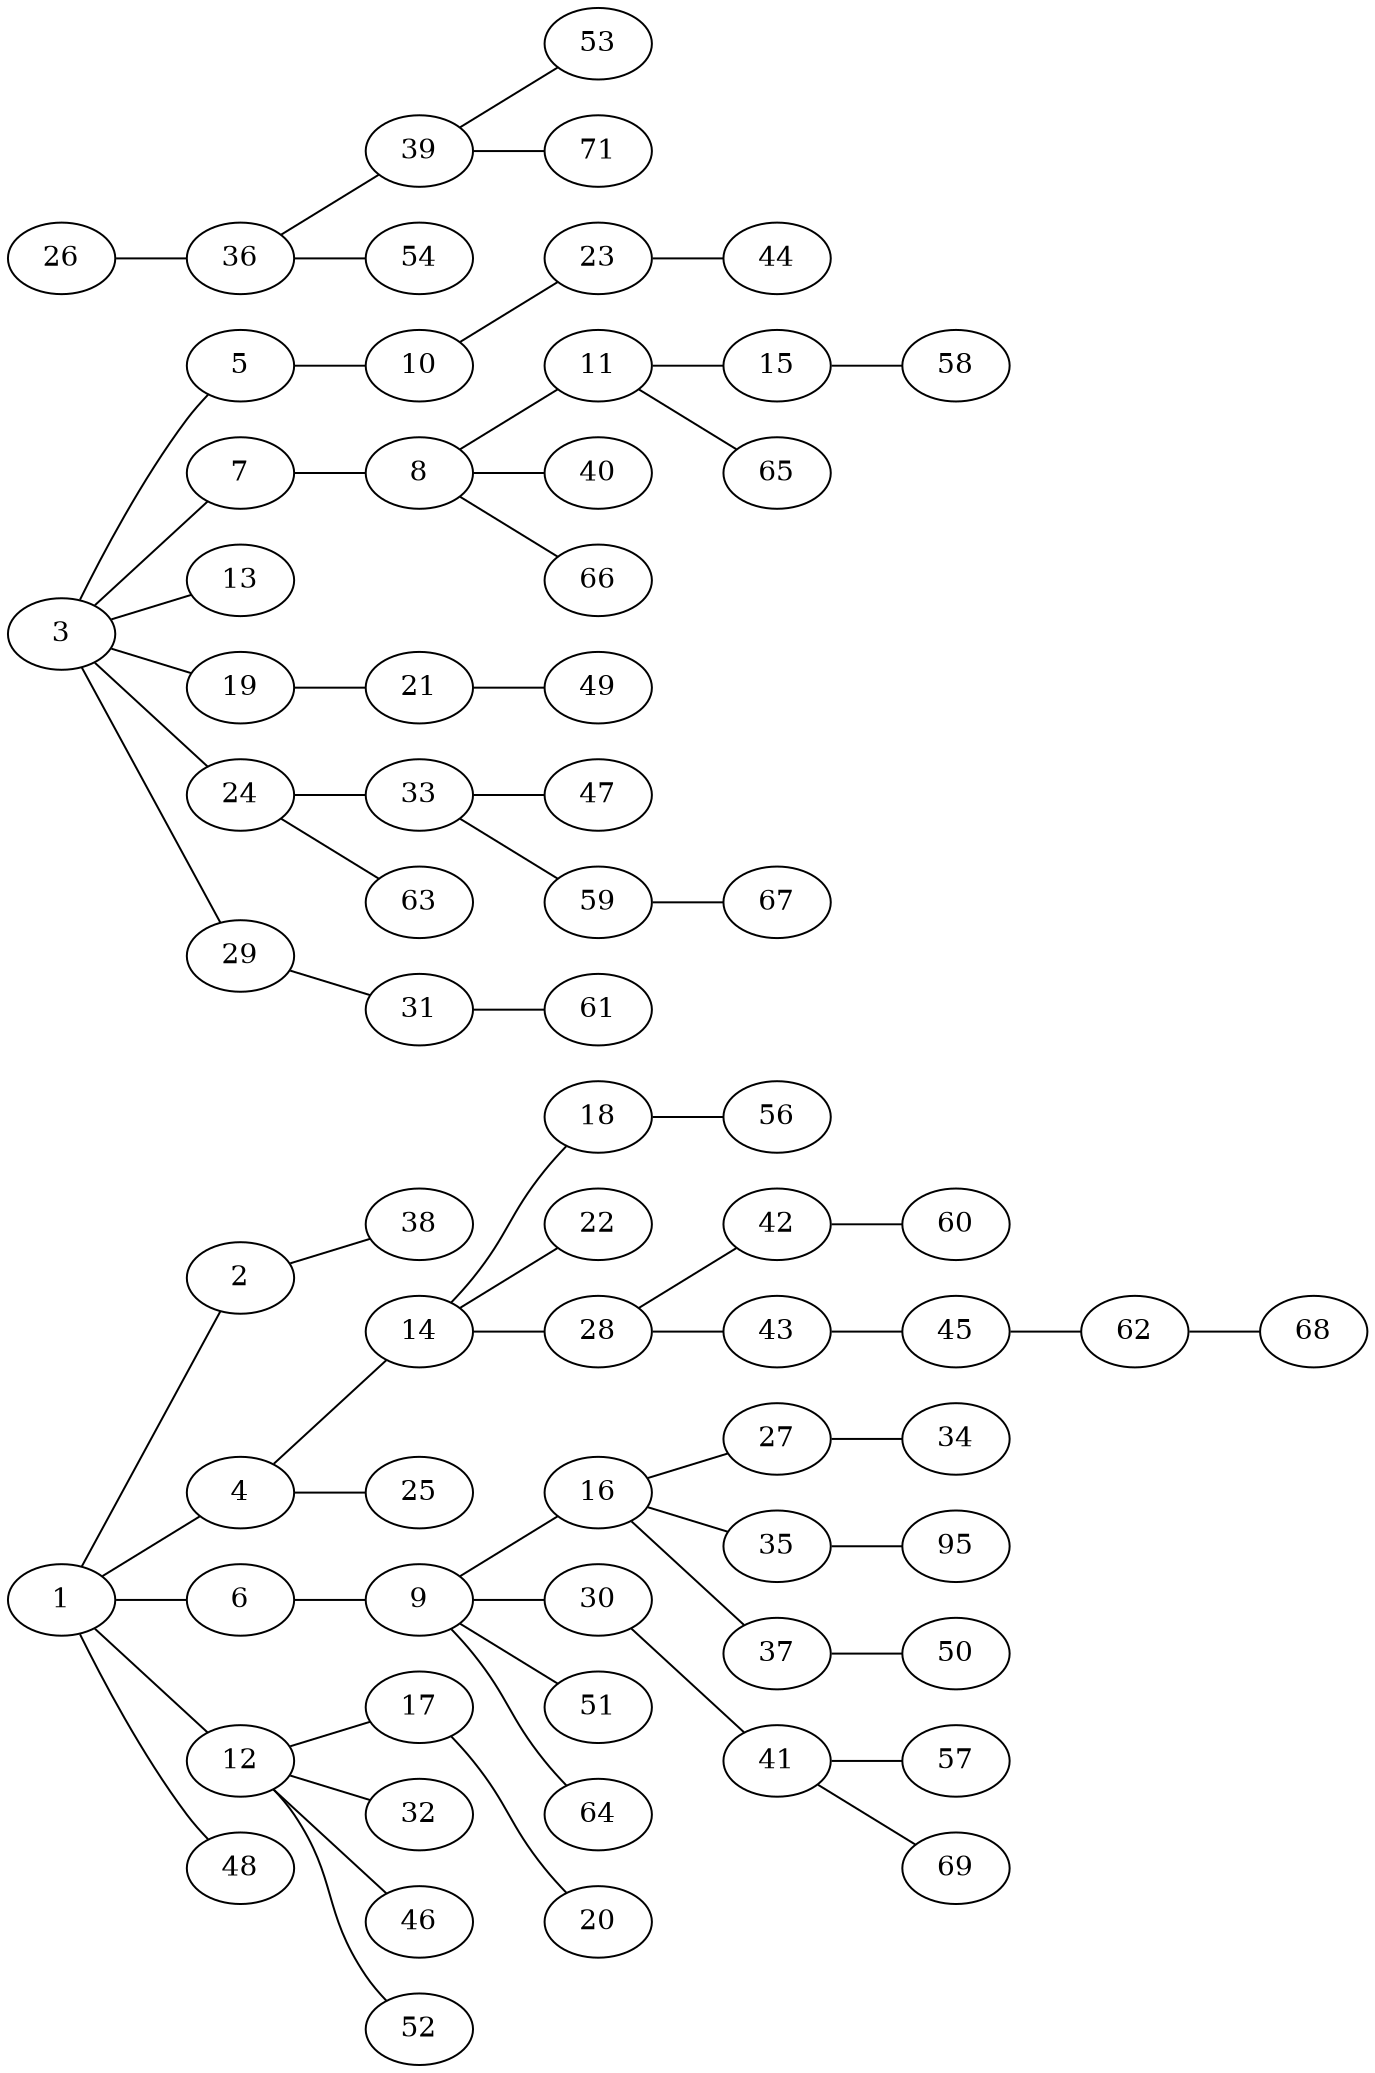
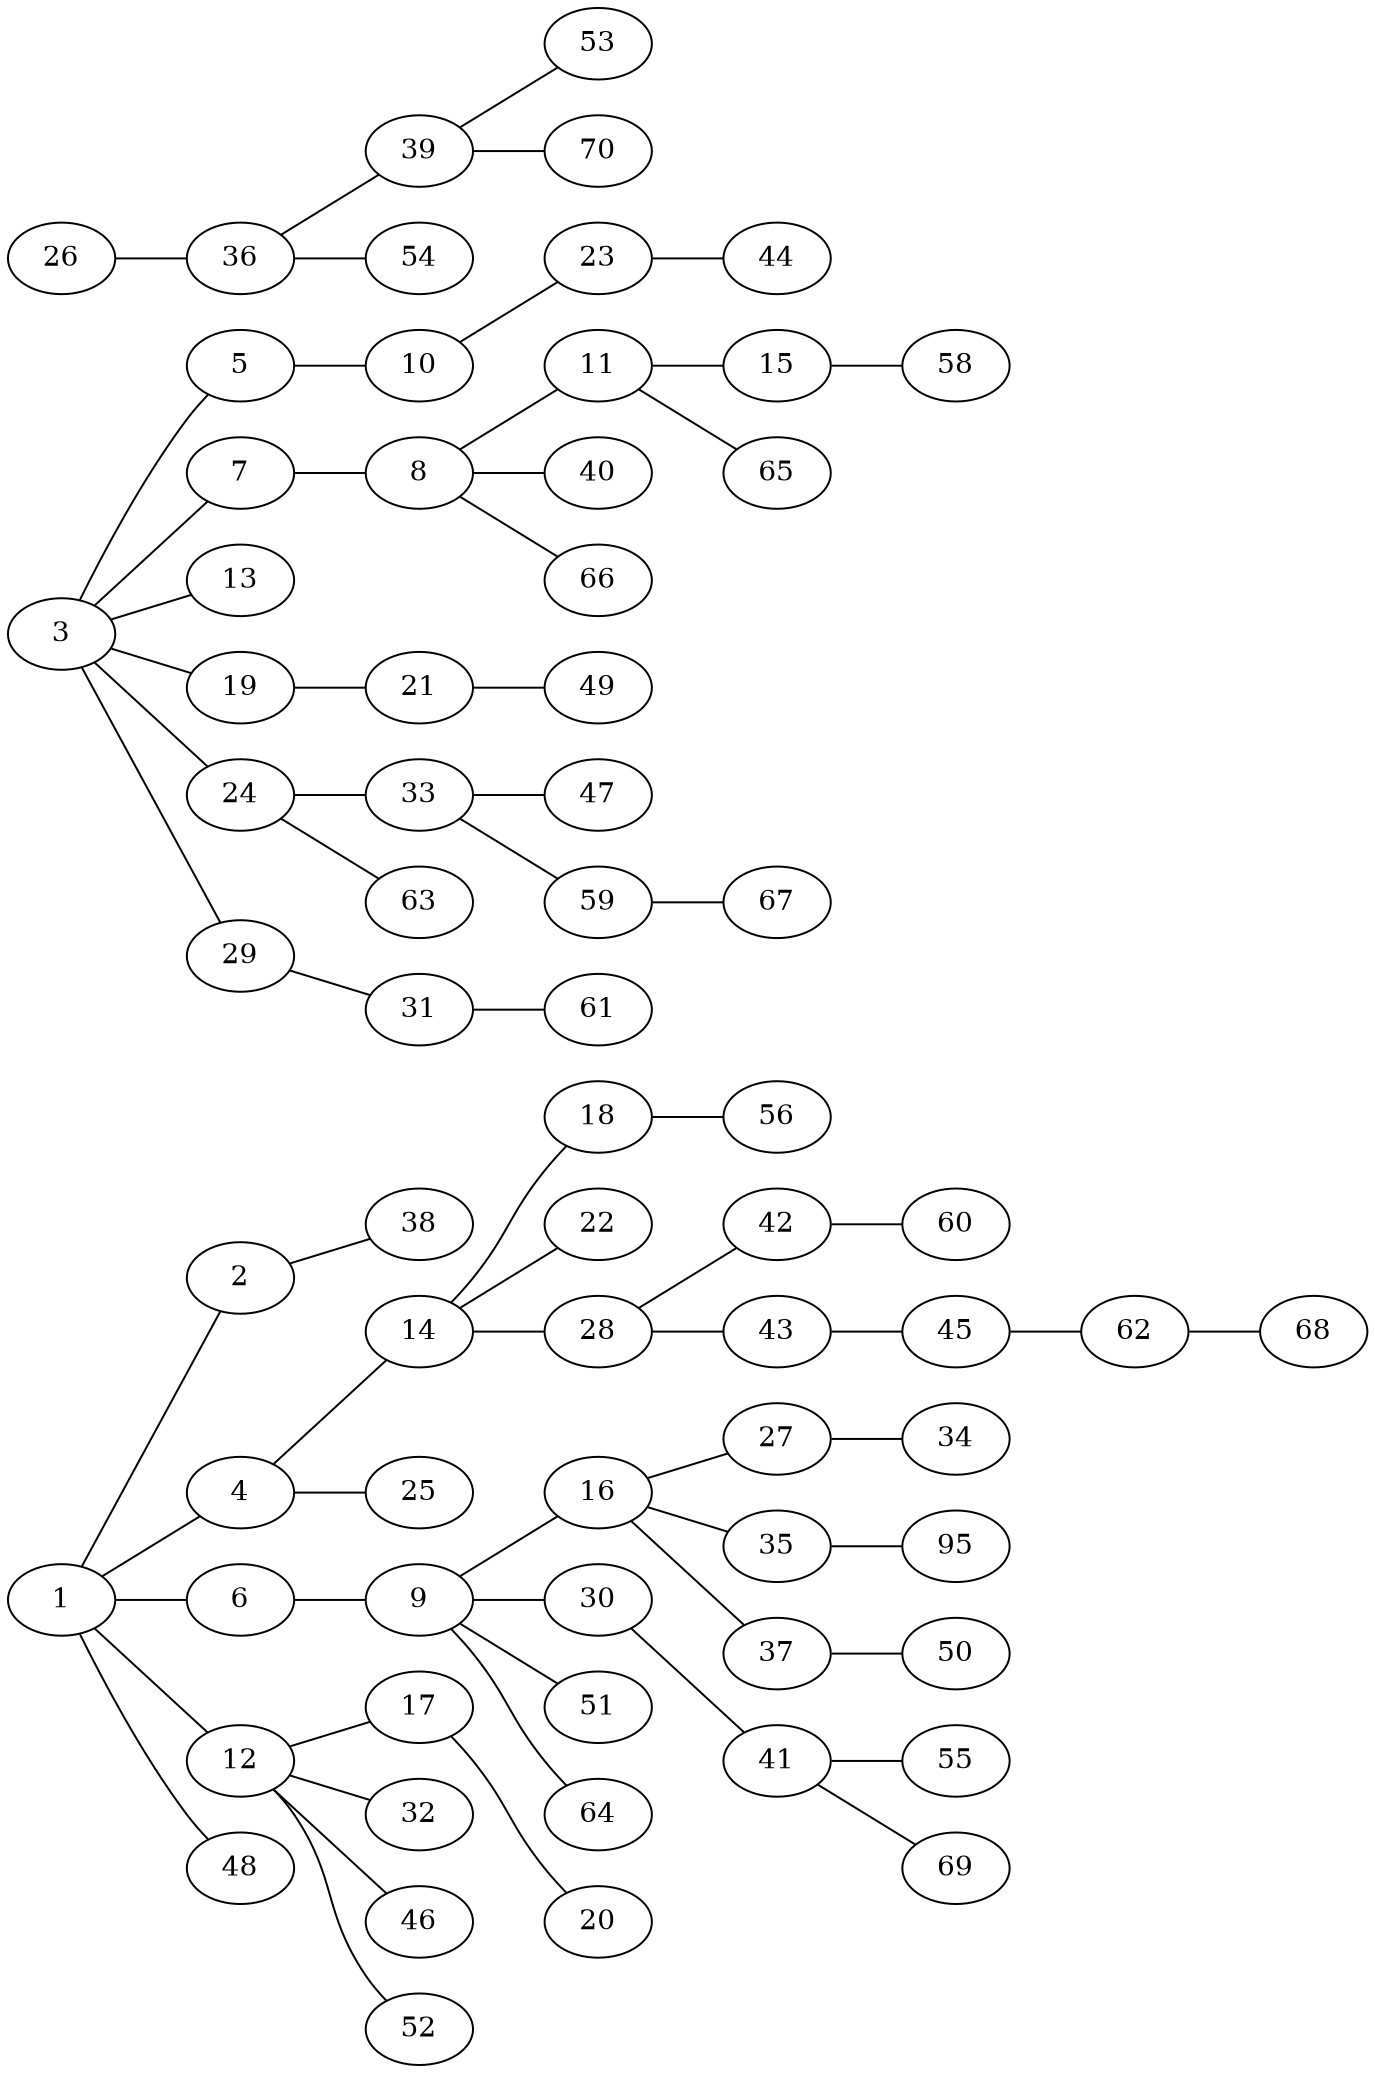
(598, 151) -> (598, 151)
(956, 1761) -> (956, 1761)
